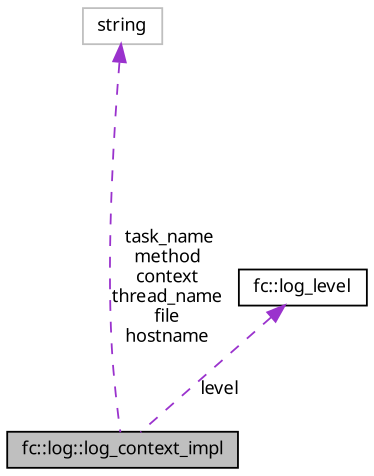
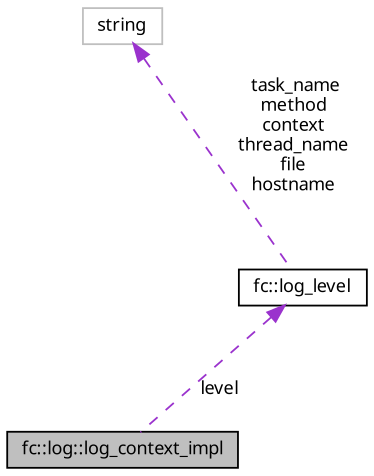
(110, 247) -> (218, 164)
